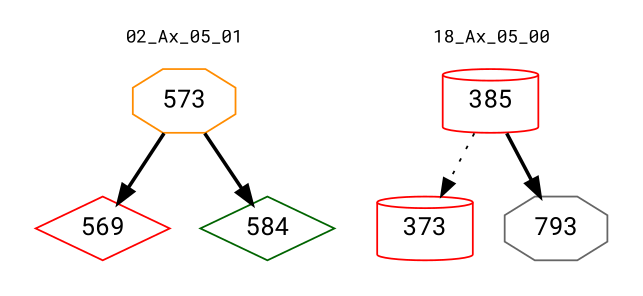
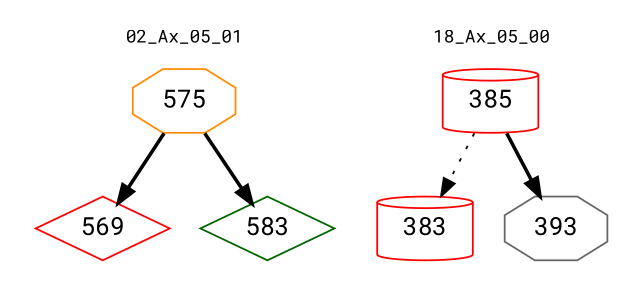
(184, 101) -> (184, 101)
(267, 228) -> (267, 228)
(425, 228) -> (425, 228)
(556, 228) -> (556, 228)
